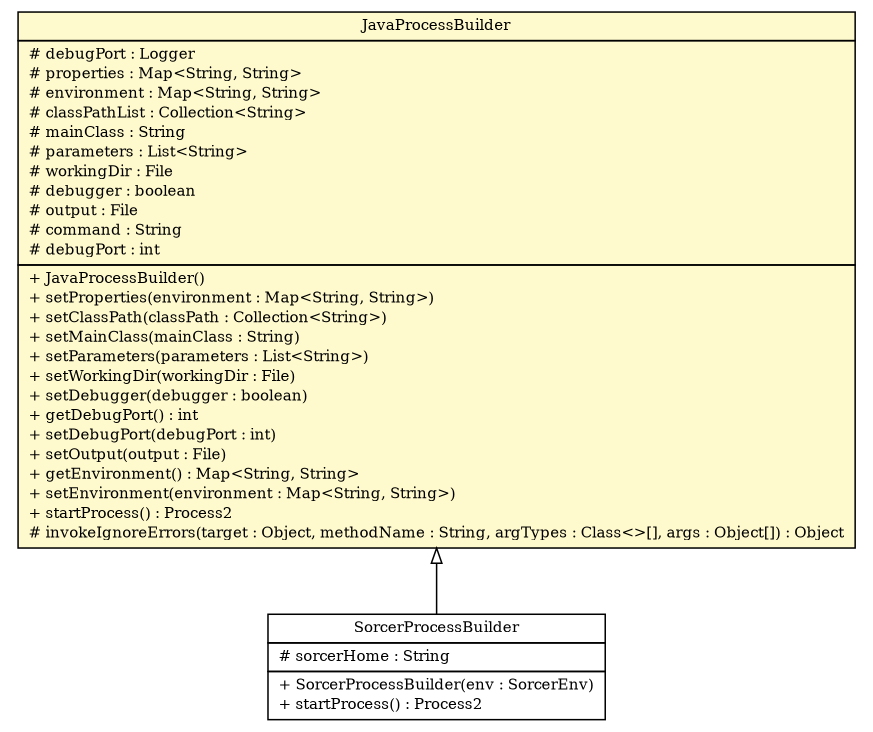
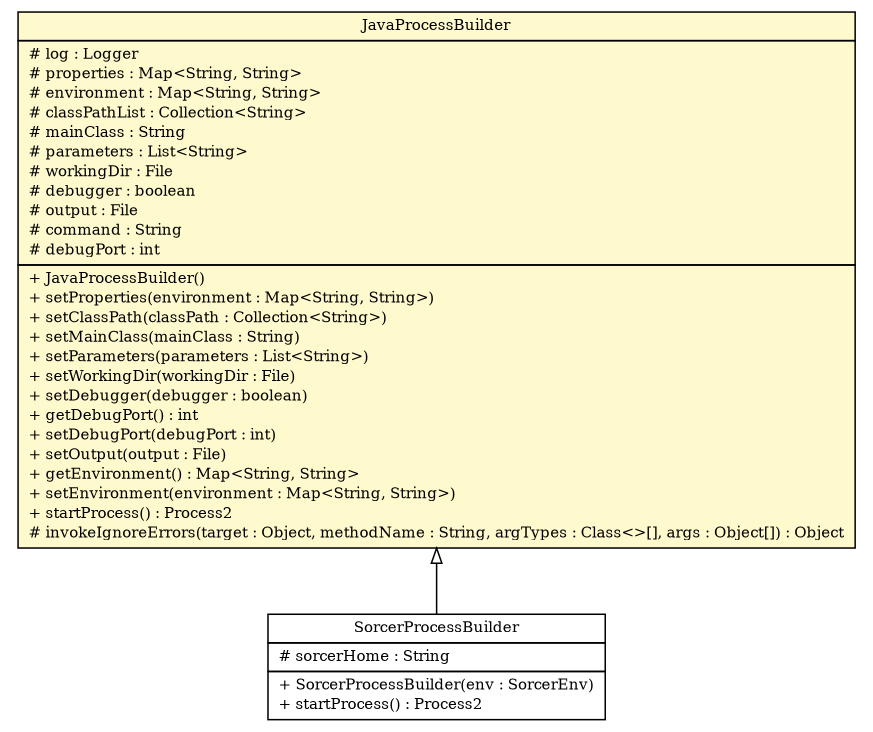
(112, 54) -> (84, 54)
